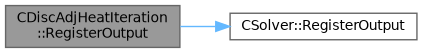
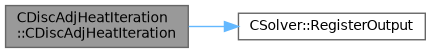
(93, 26) -> (97, 26)
